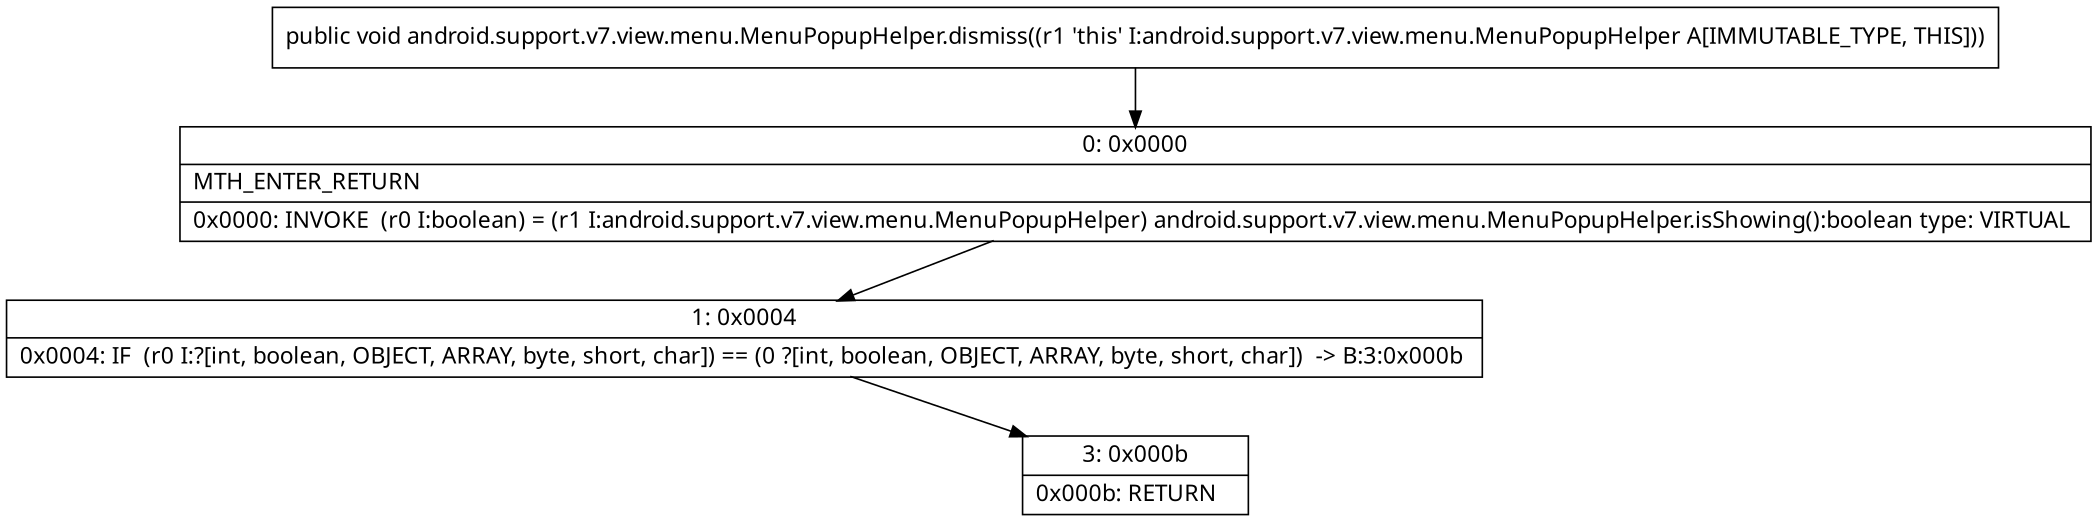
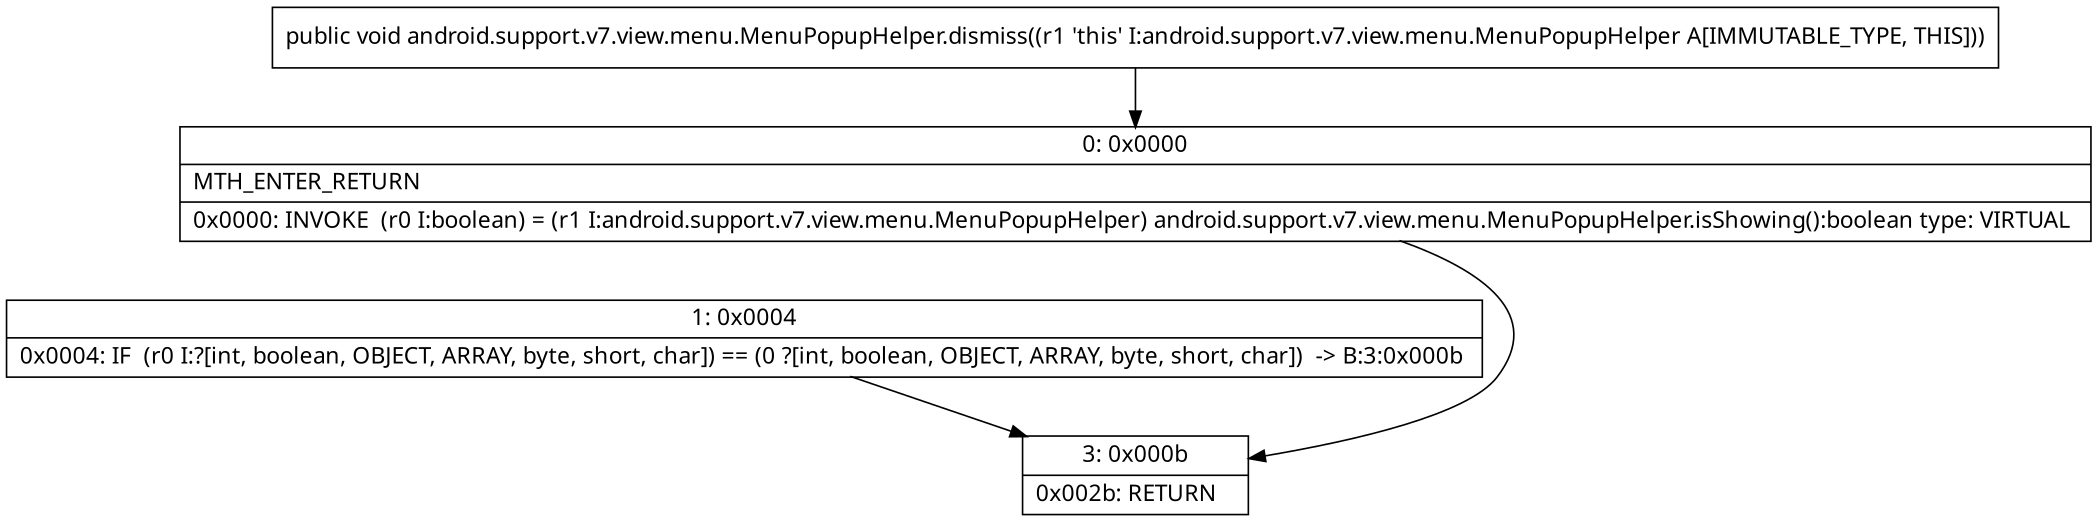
(923, 268) -> (1480, 392)
(1135, 494) -> (1135, 494)
